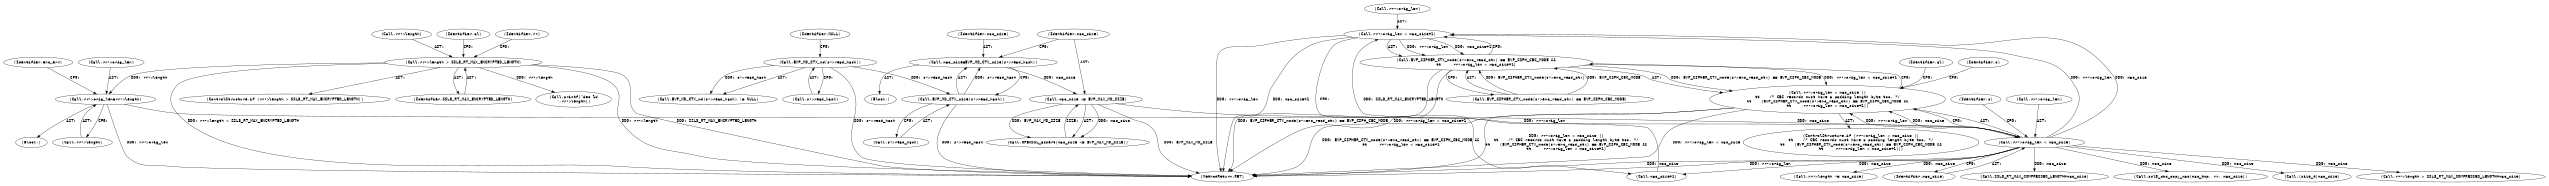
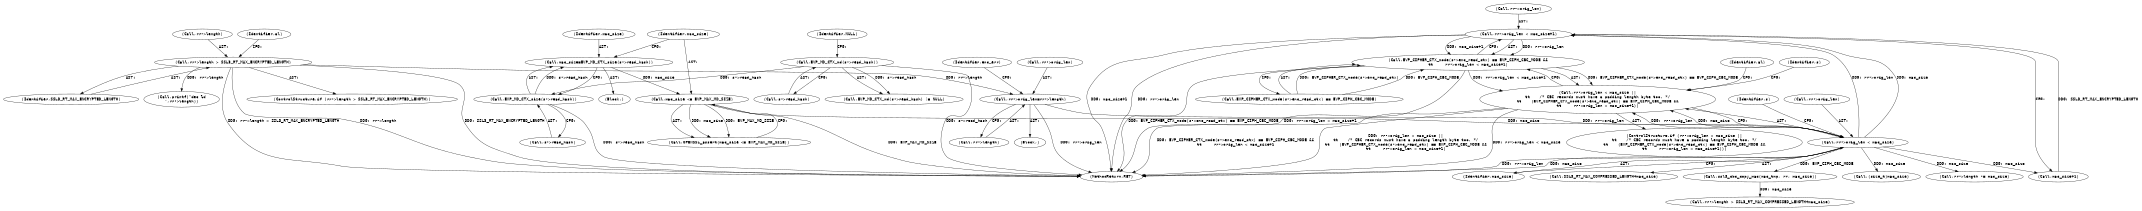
(522, 34) -> none
(1074, 121) -> (784, 121)
(2235, 159) -> (1760, 188)
(2050, 164) -> (1768, 164)
(2156, 164) -> (1827, 164)
